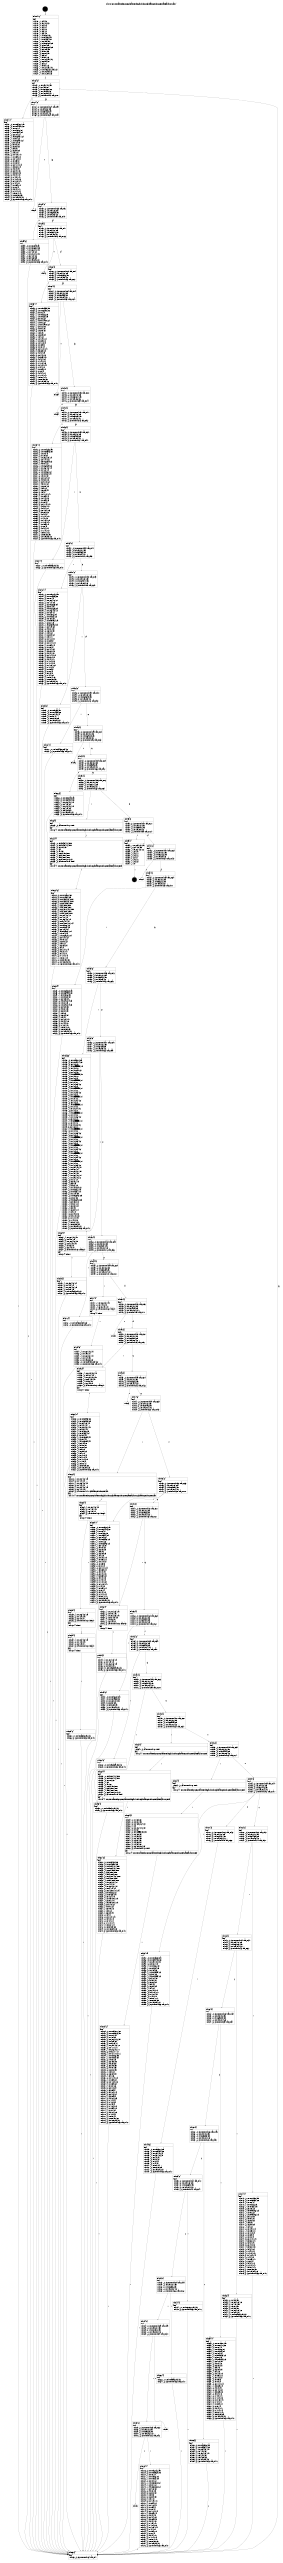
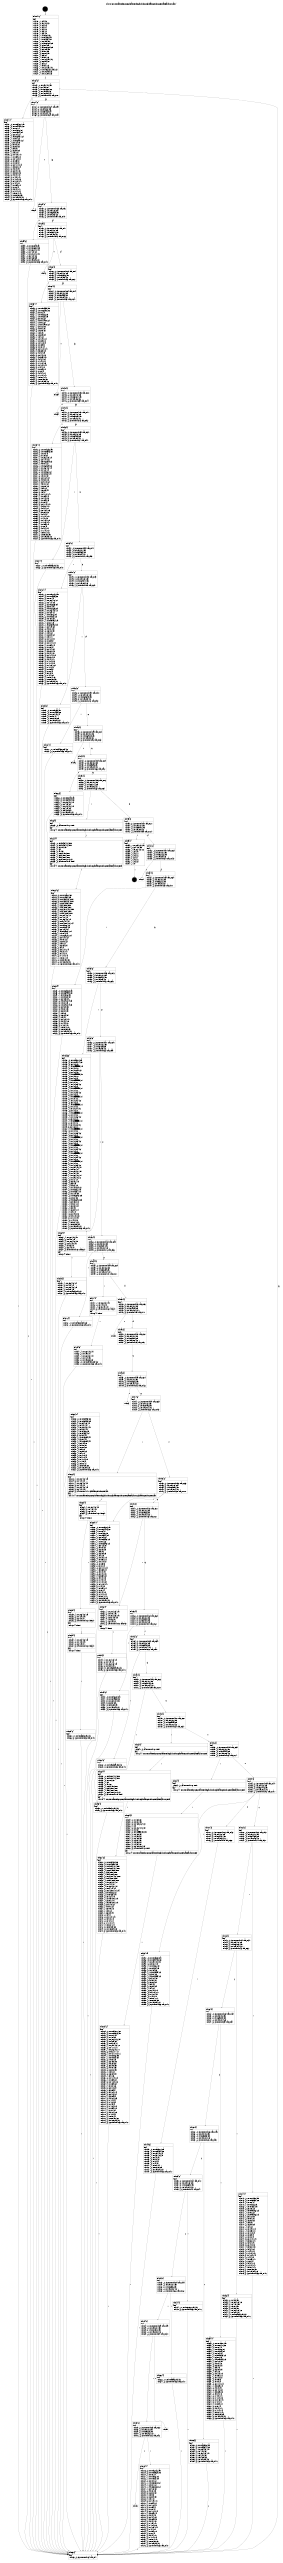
(91, 1380) -> none
